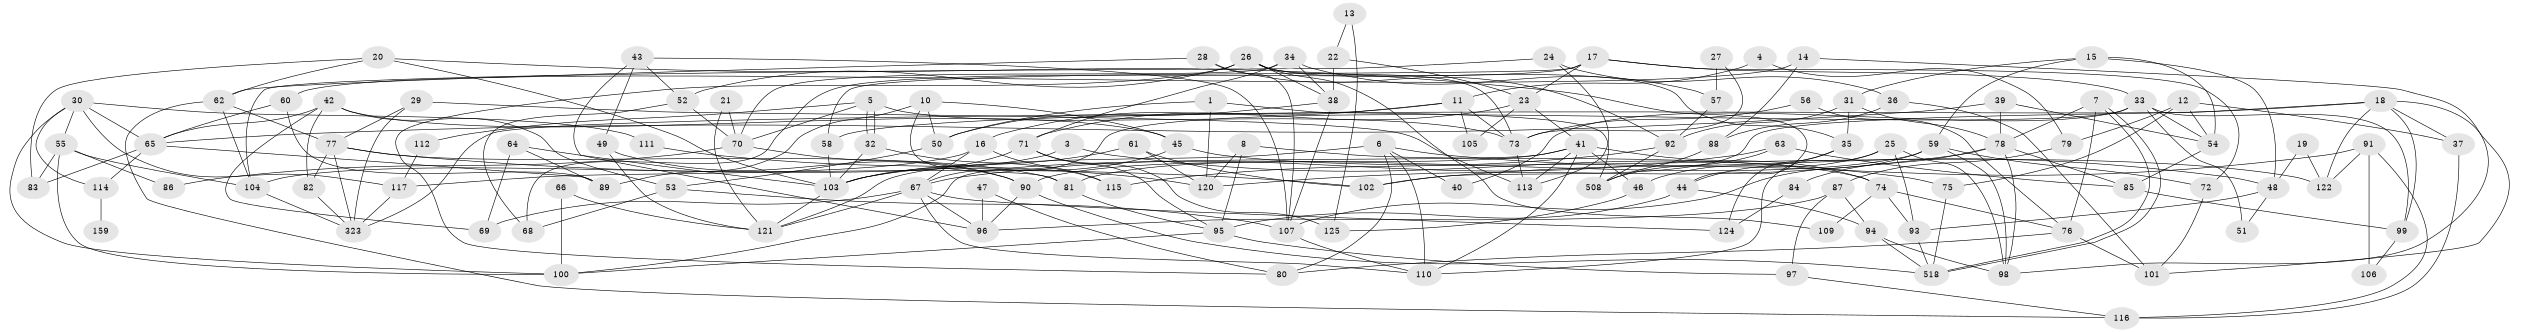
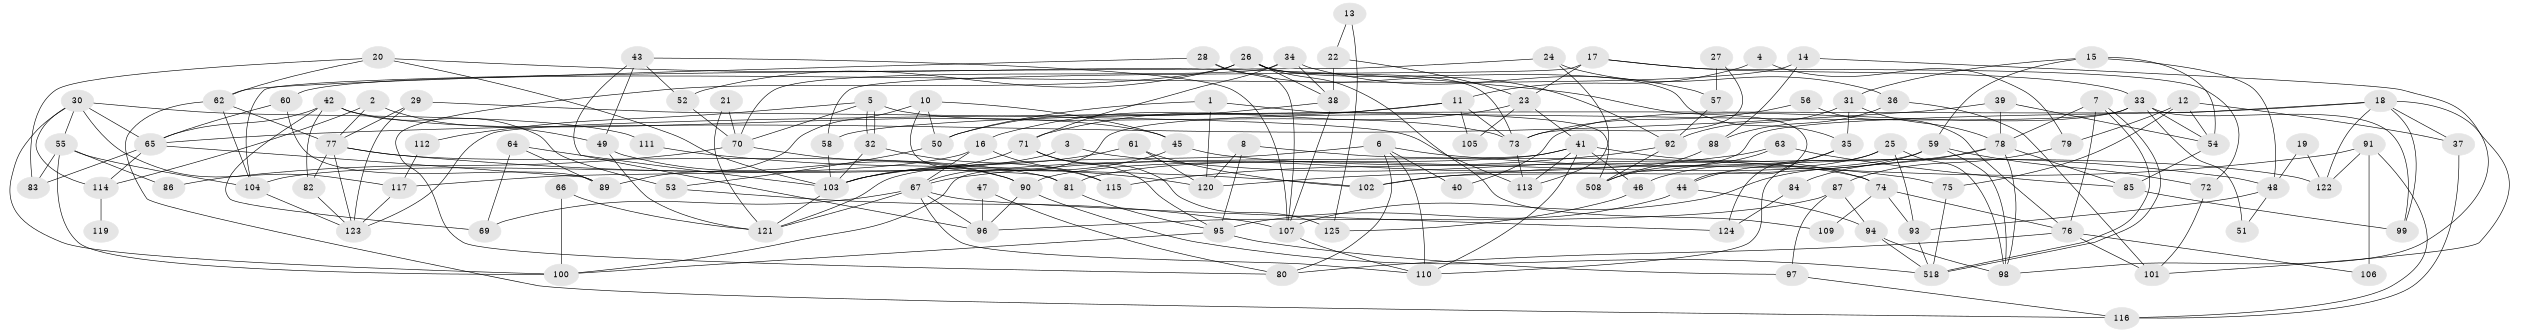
none -> (373, 101)
(101, 231) -> (101, 231)
(354, 231) -> (354, 231)
(528, 231) -> none
(2388, 251) -> (2218, 253)
